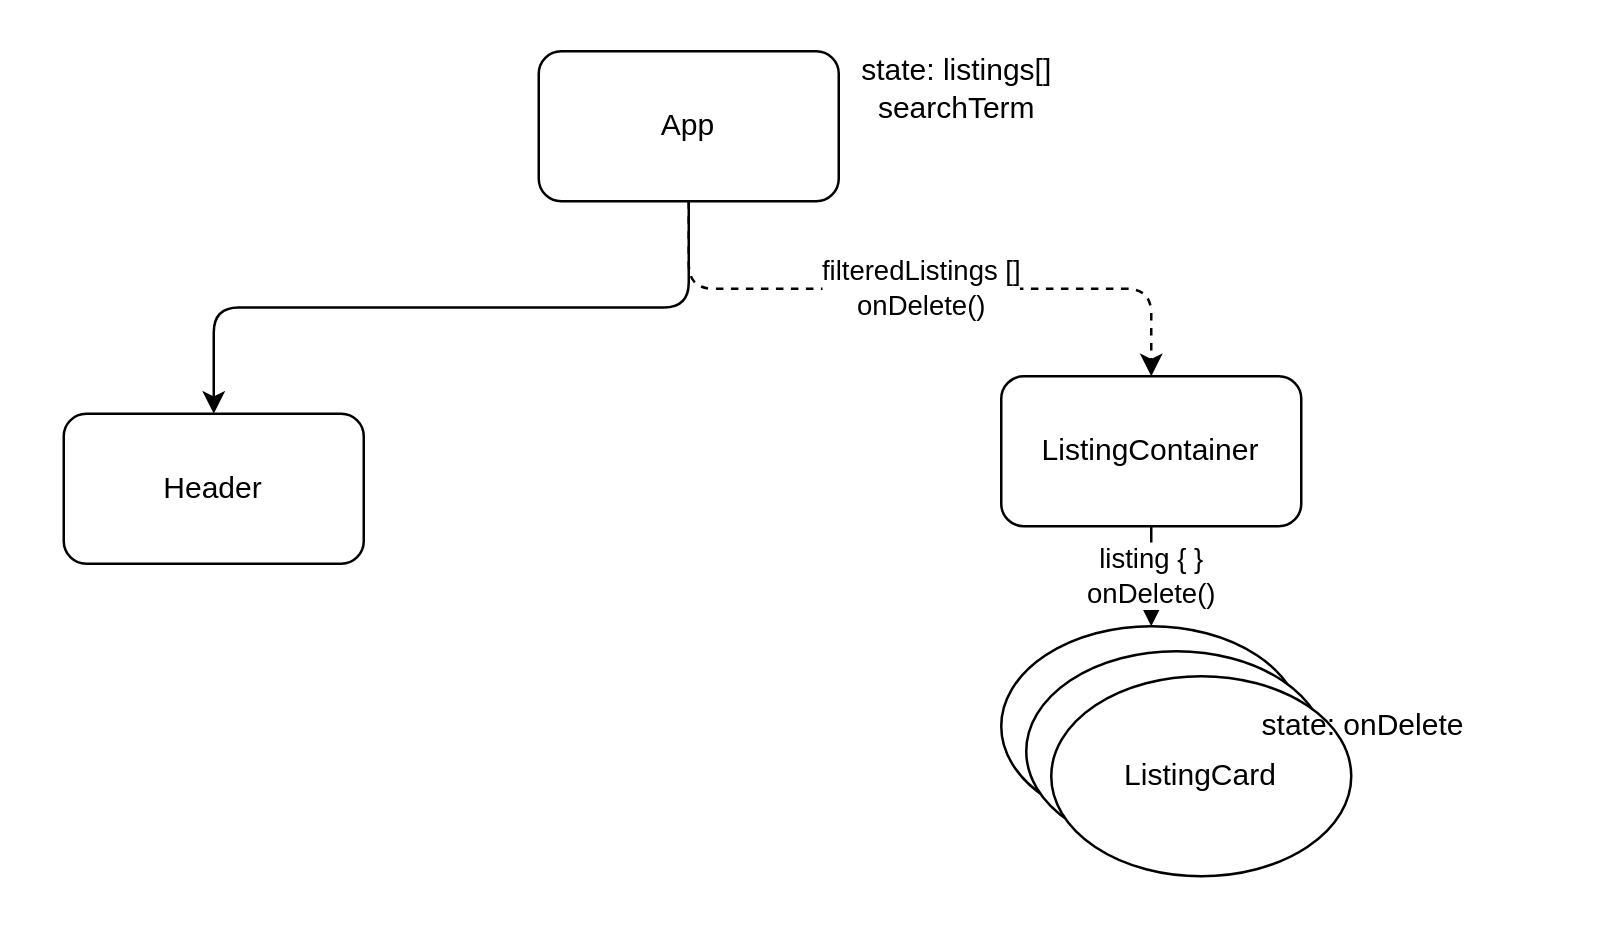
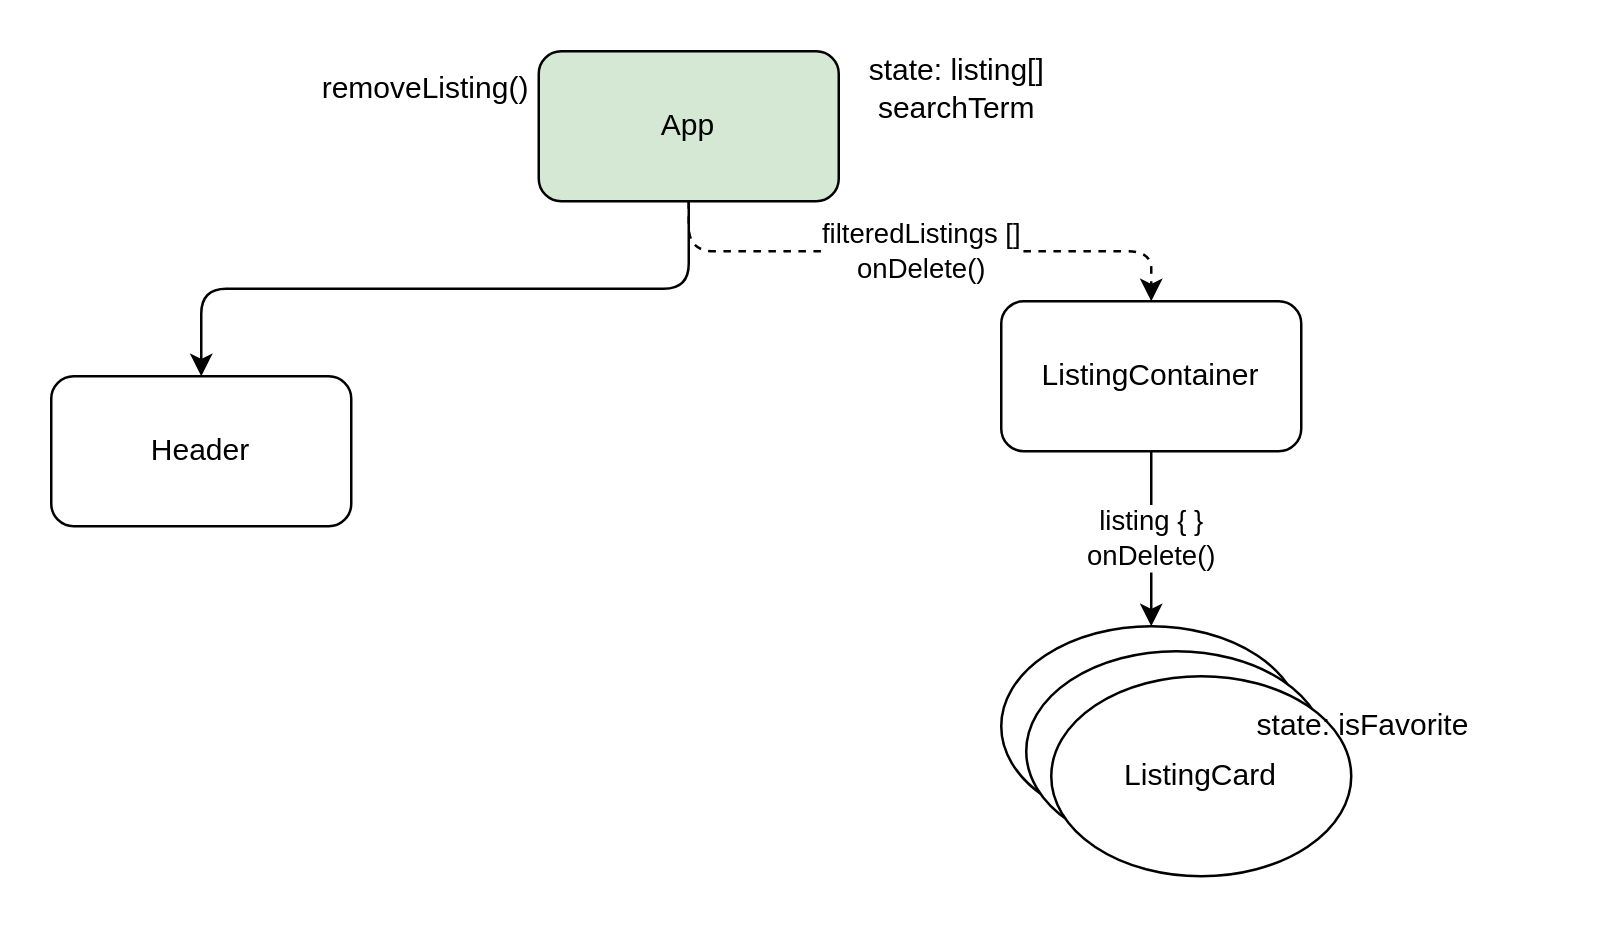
none -> (426, 89)
(958, 89) -> (958, 89)
(689, 126) -> (689, 126)
(1151, 451) -> (1151, 376)
(214, 489) -> (201, 451)
(1364, 726) -> (1364, 726)
